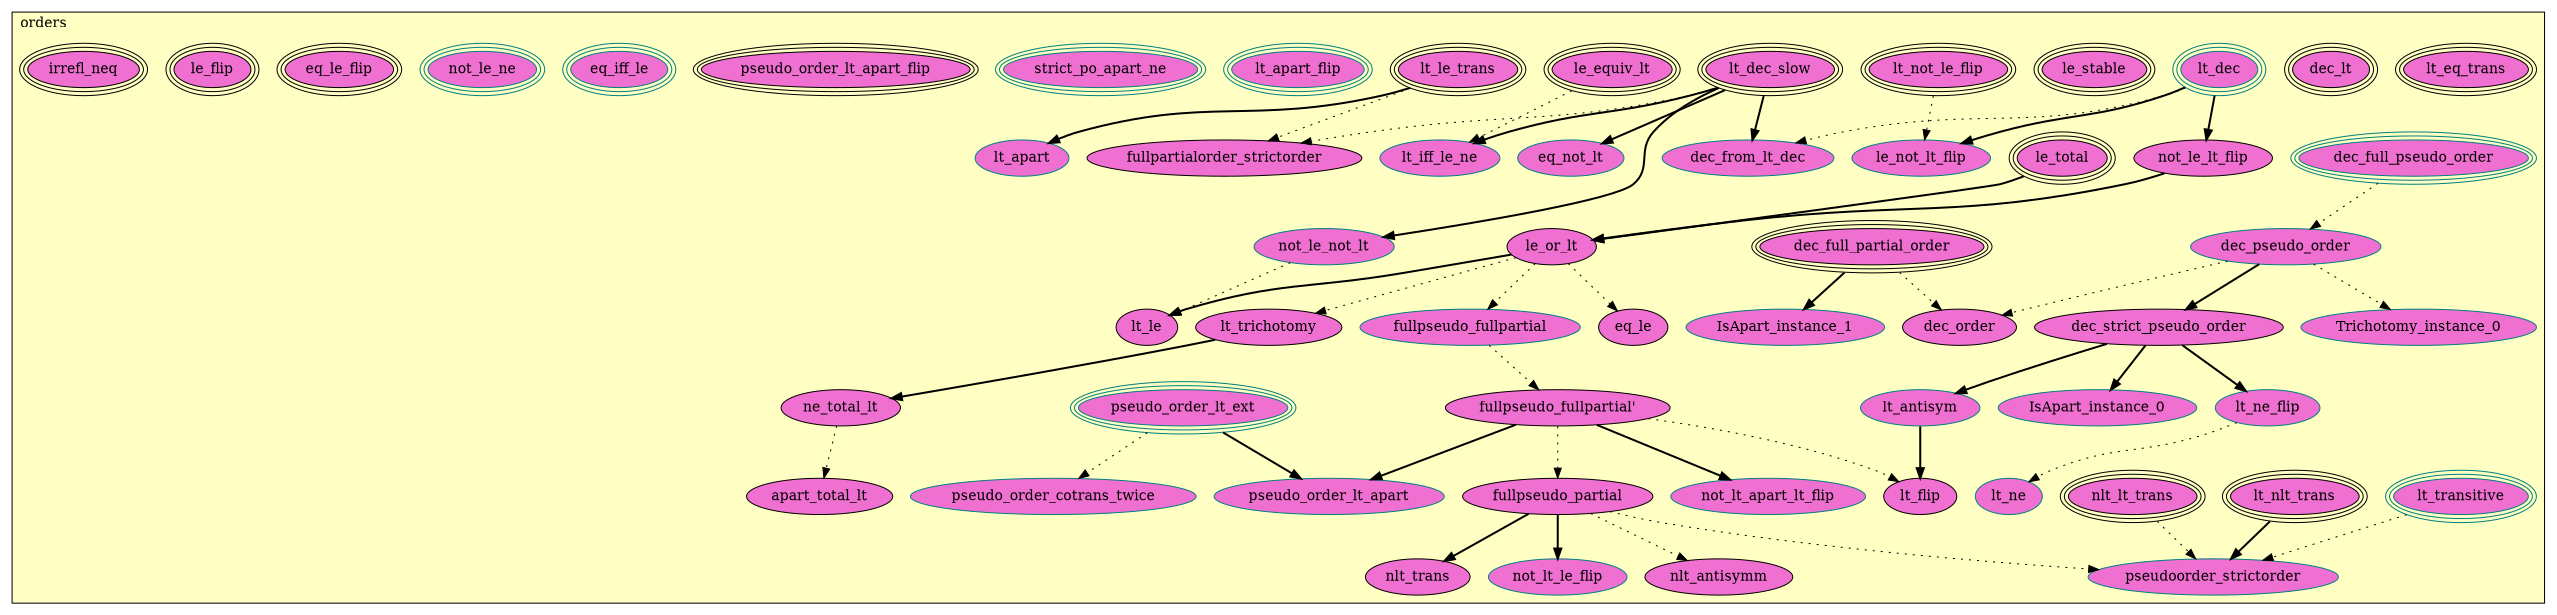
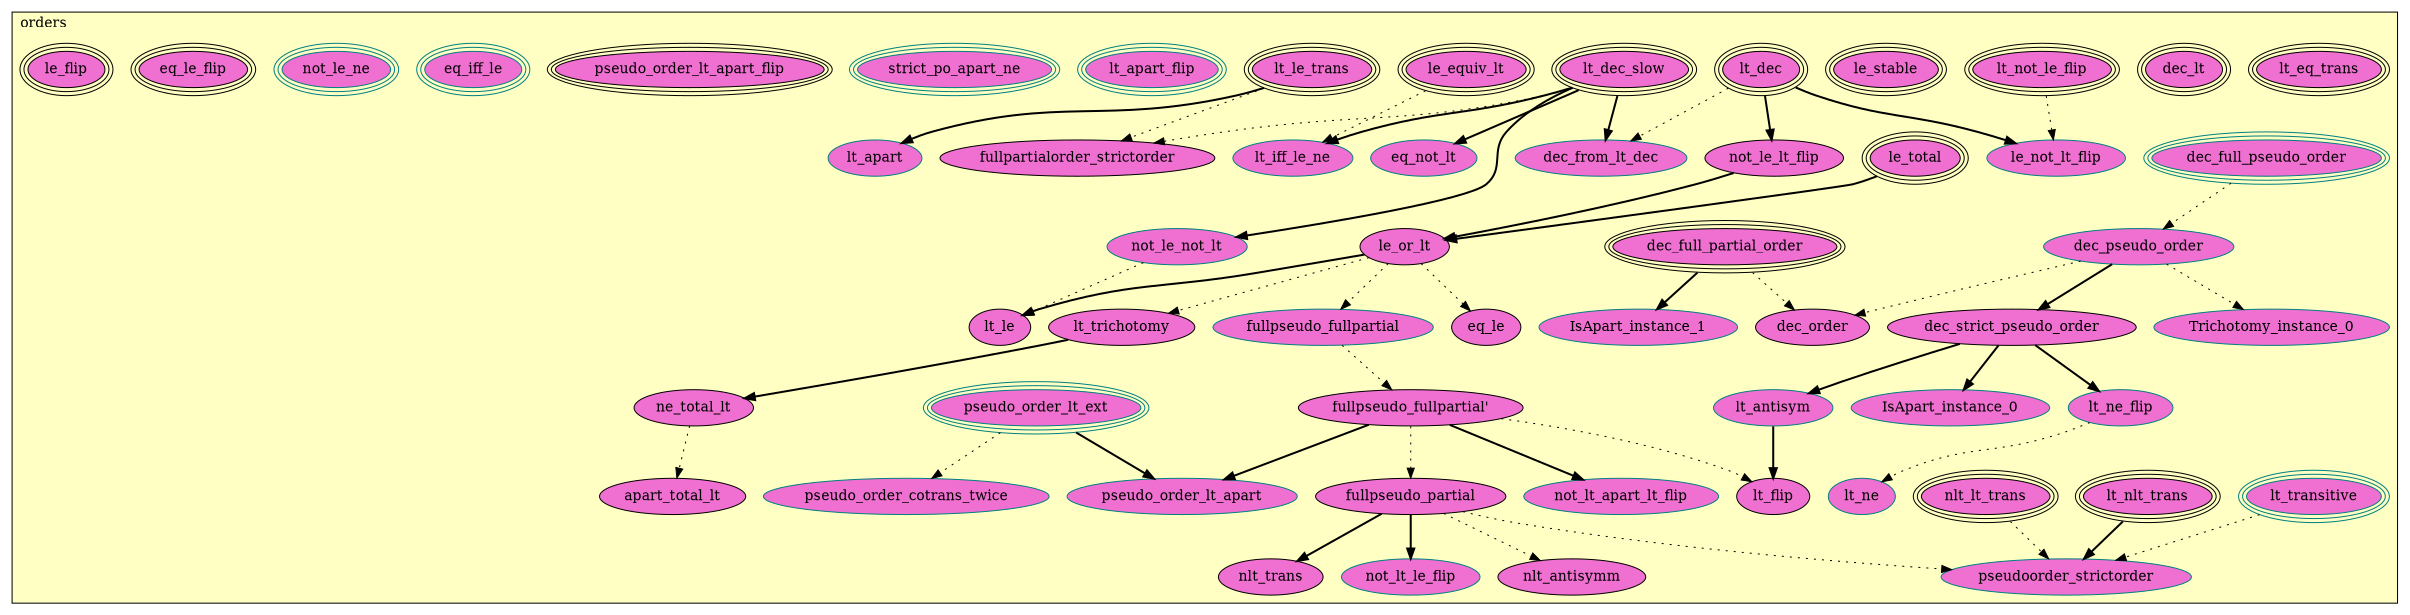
(84, 69) -> none
(2219, 69) -> (1761, 69)
